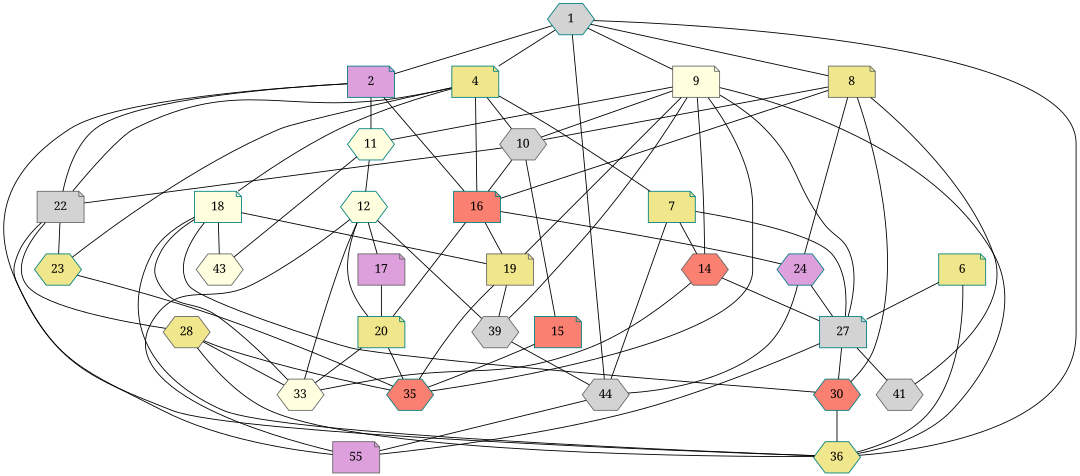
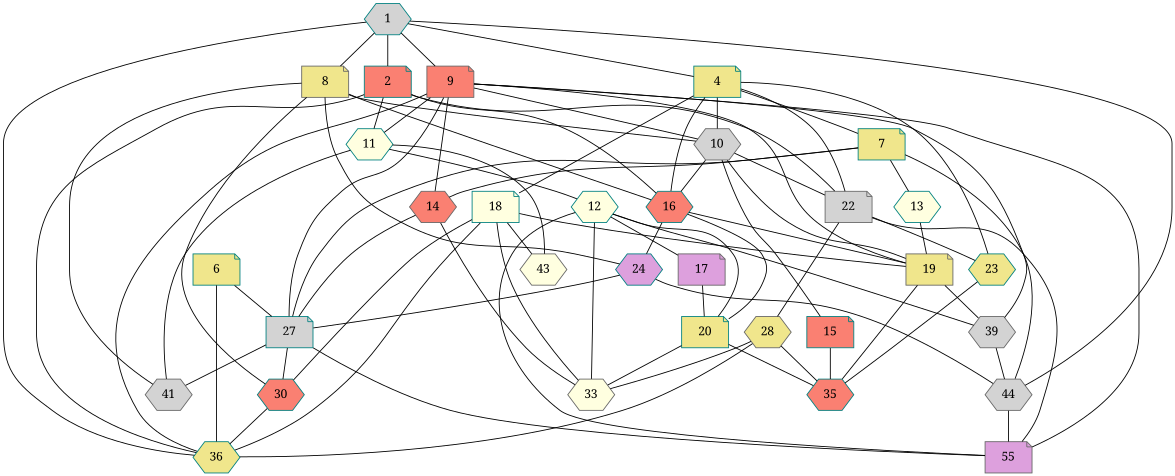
(371, 82) -> (388, 82)
(696, 82) -> (450, 82)
(477, 207) -> (669, 207)
none -> (917, 207)
none -> (208, 227)
none -> (804, 231)
(692, 326) -> (953, 130)
